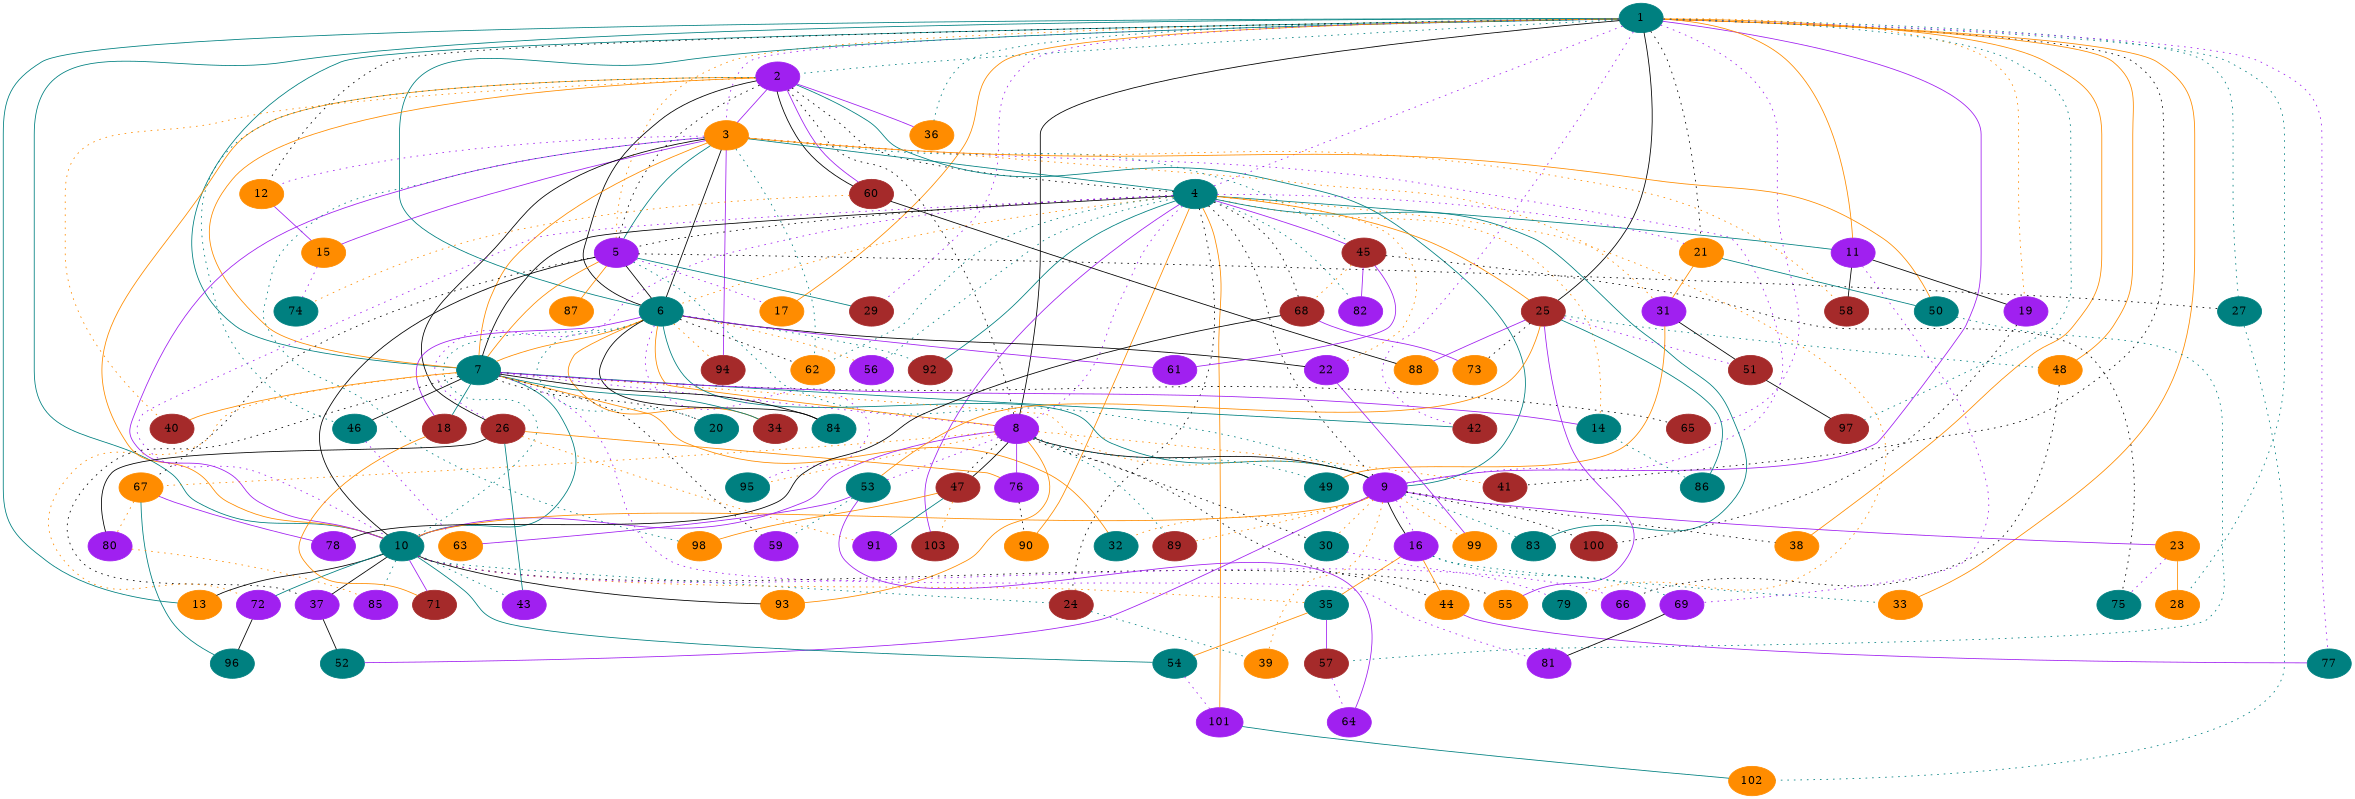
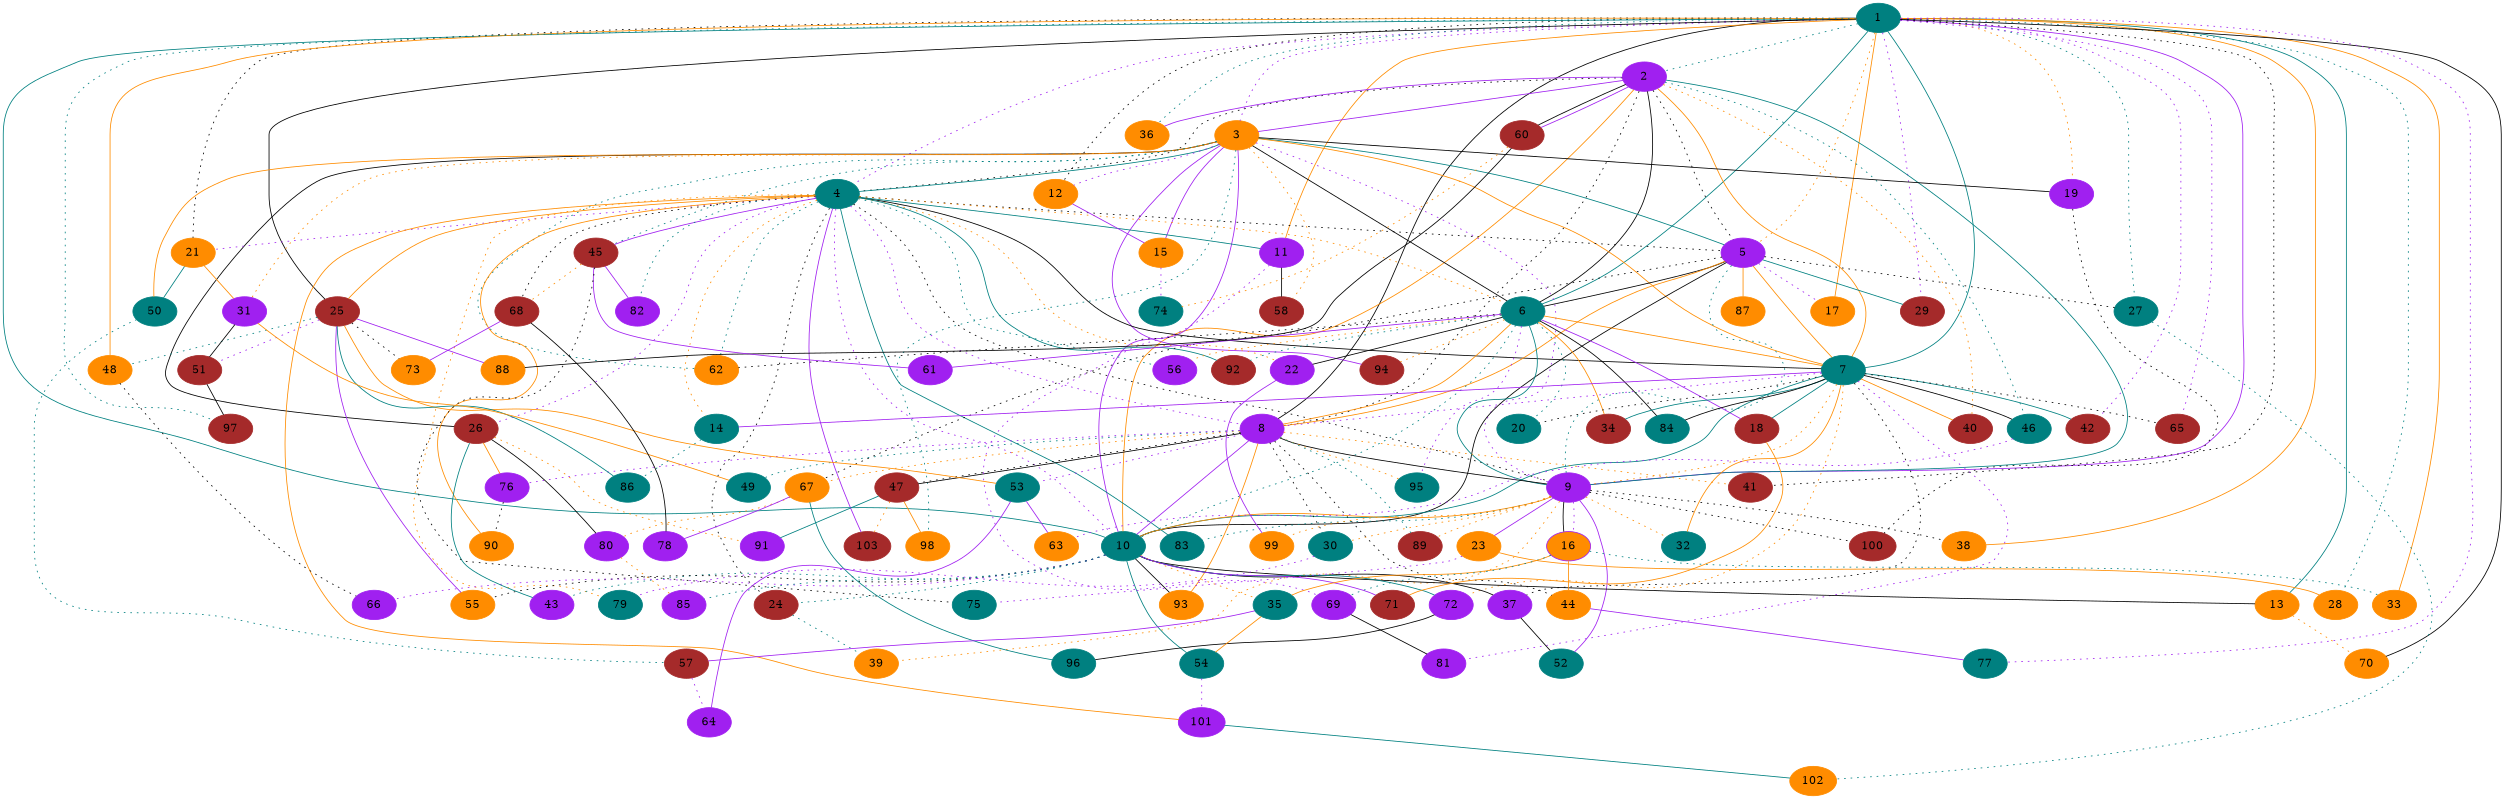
(1940, 282) -> (1634, 163)
none -> (1502, 370)
(1017, 457) -> (866, 450)
(776, 546) -> none
(1416, 546) -> (1569, 546)
none -> (2367, 664)
